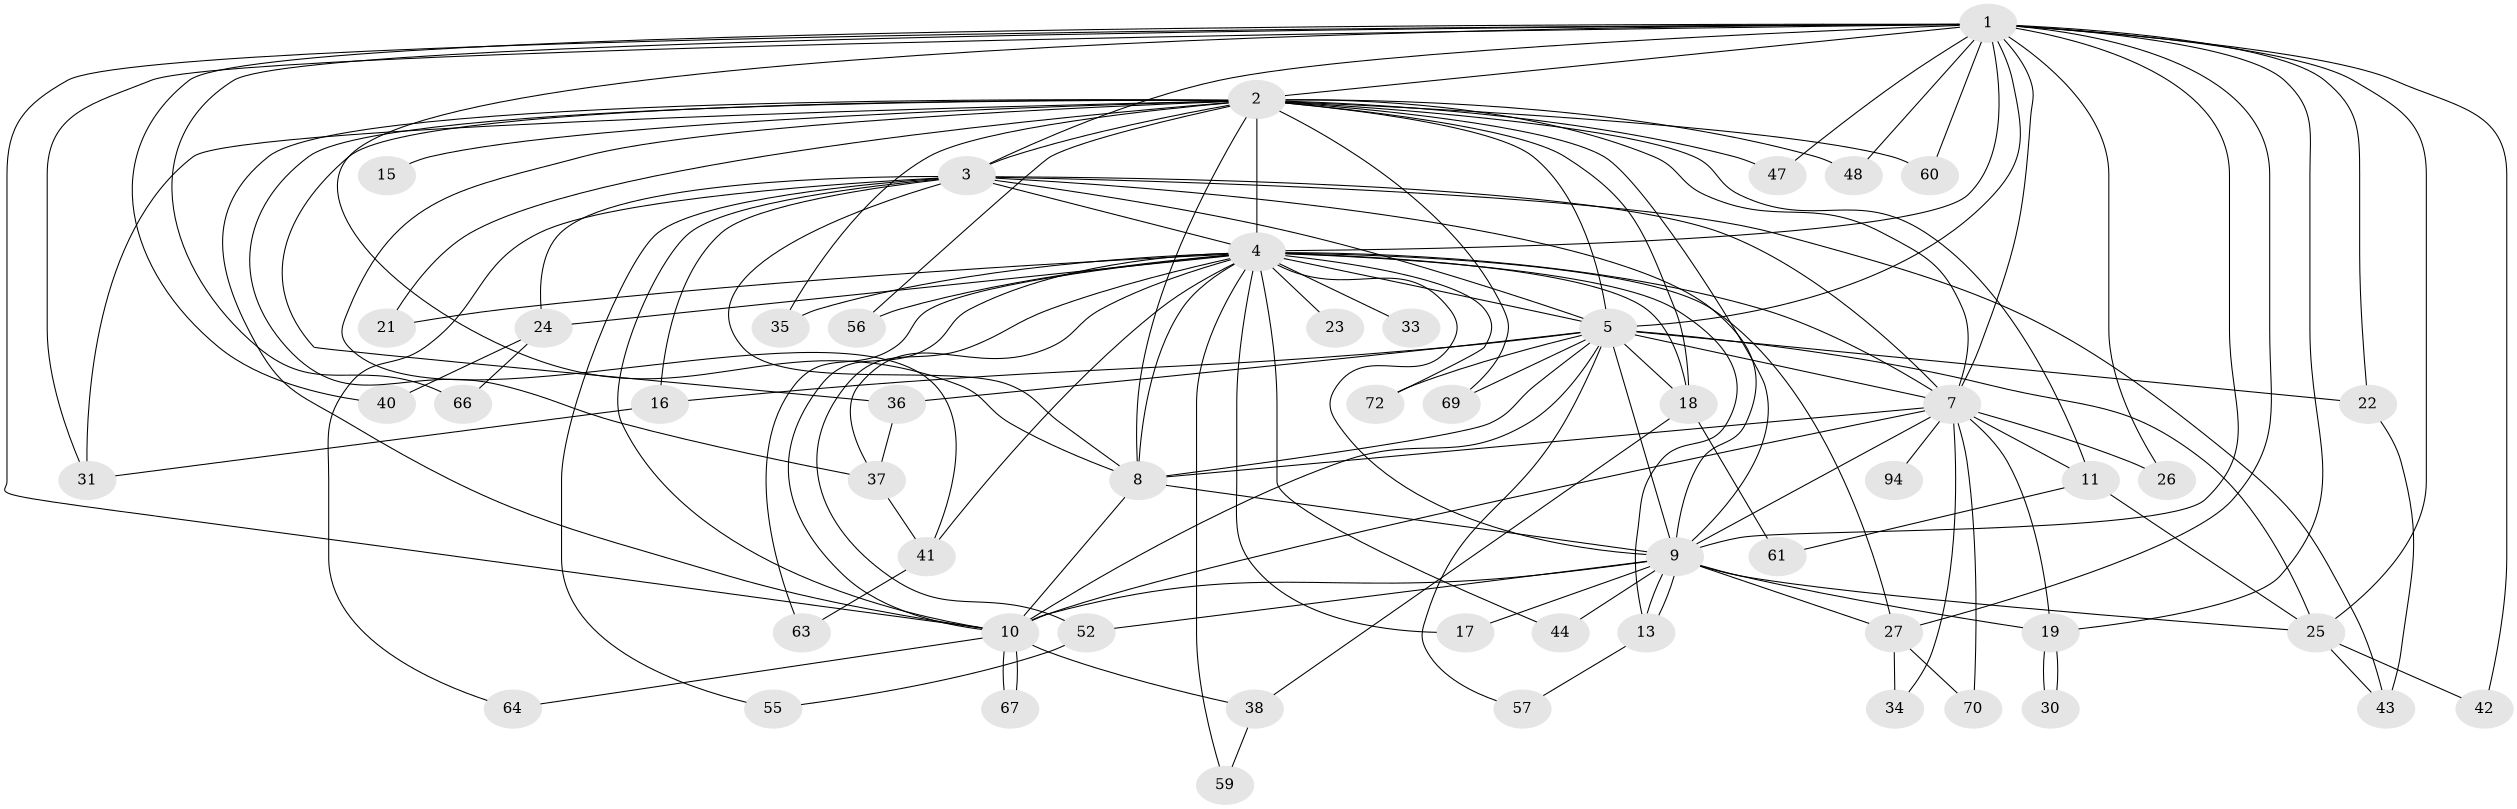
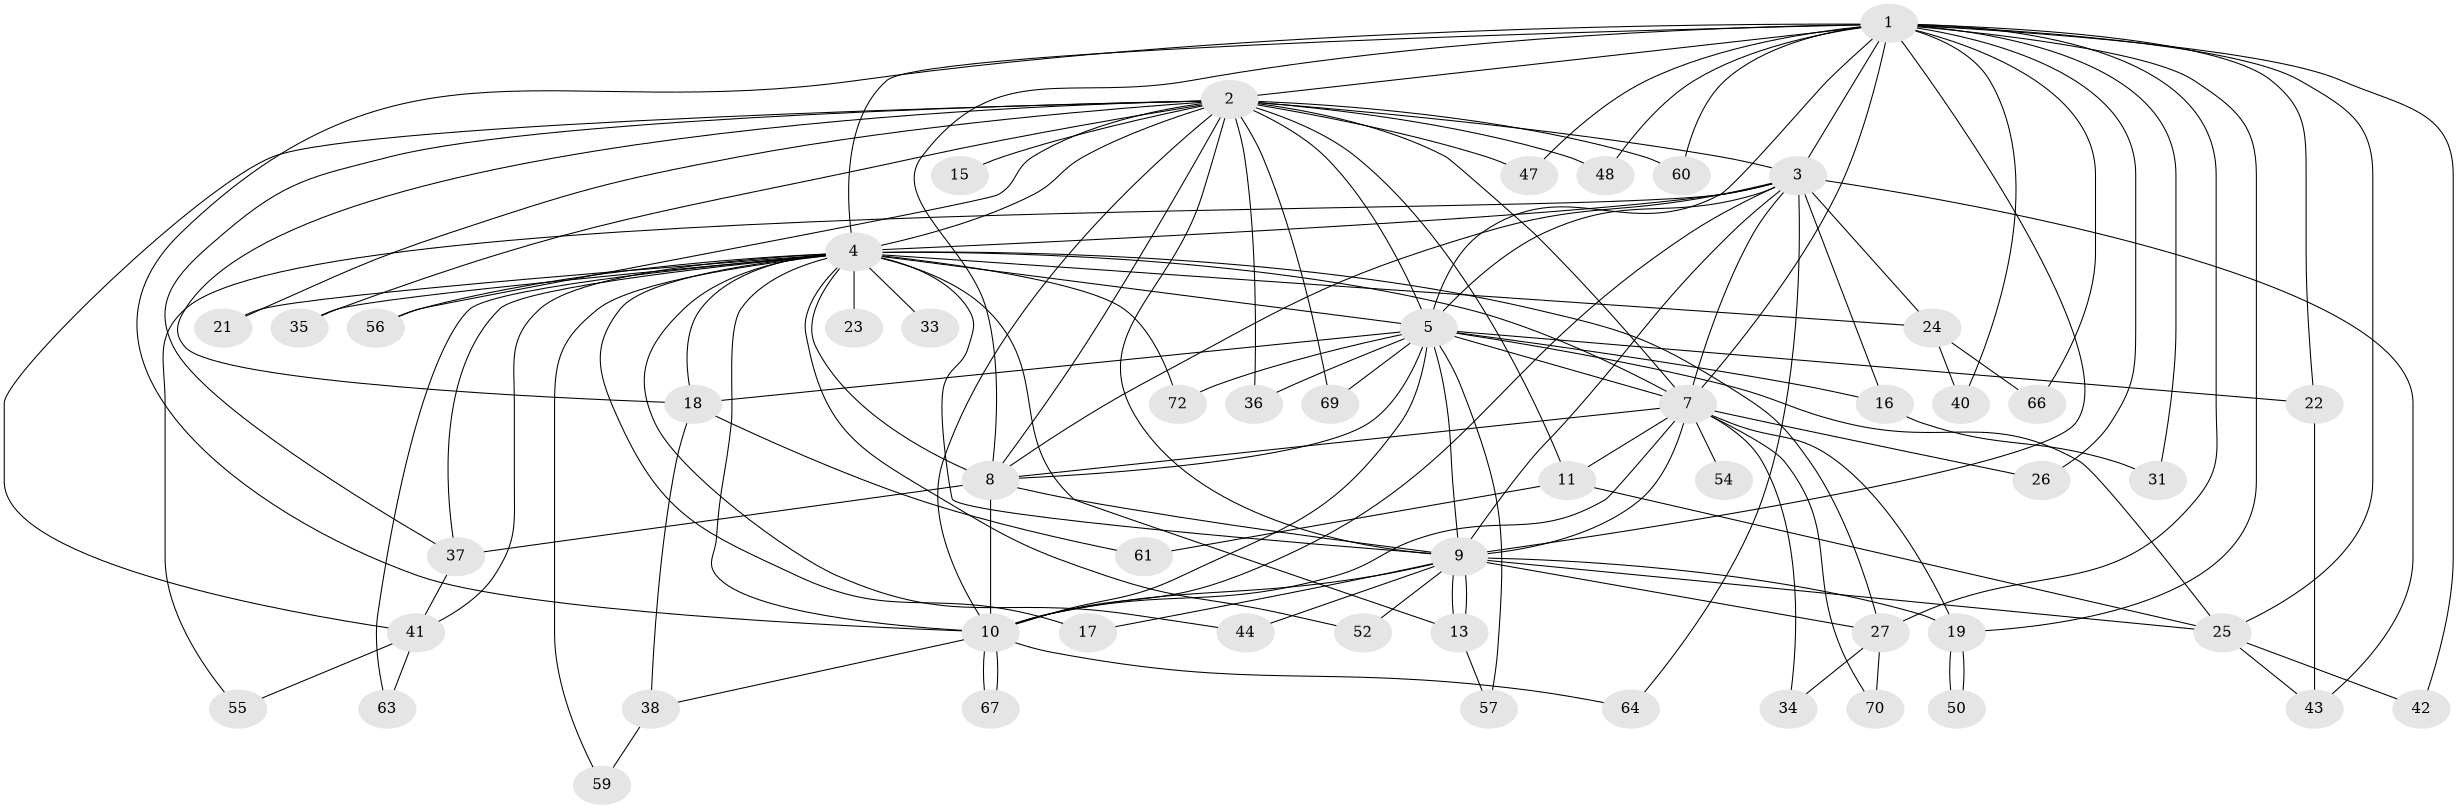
(612, 121) -> none
(887, 442) -> (735, 517)
(1894, 480) -> (1724, 480)
(935, 682) -> (327, 671)
(2051, 709) -> (1957, 709)
